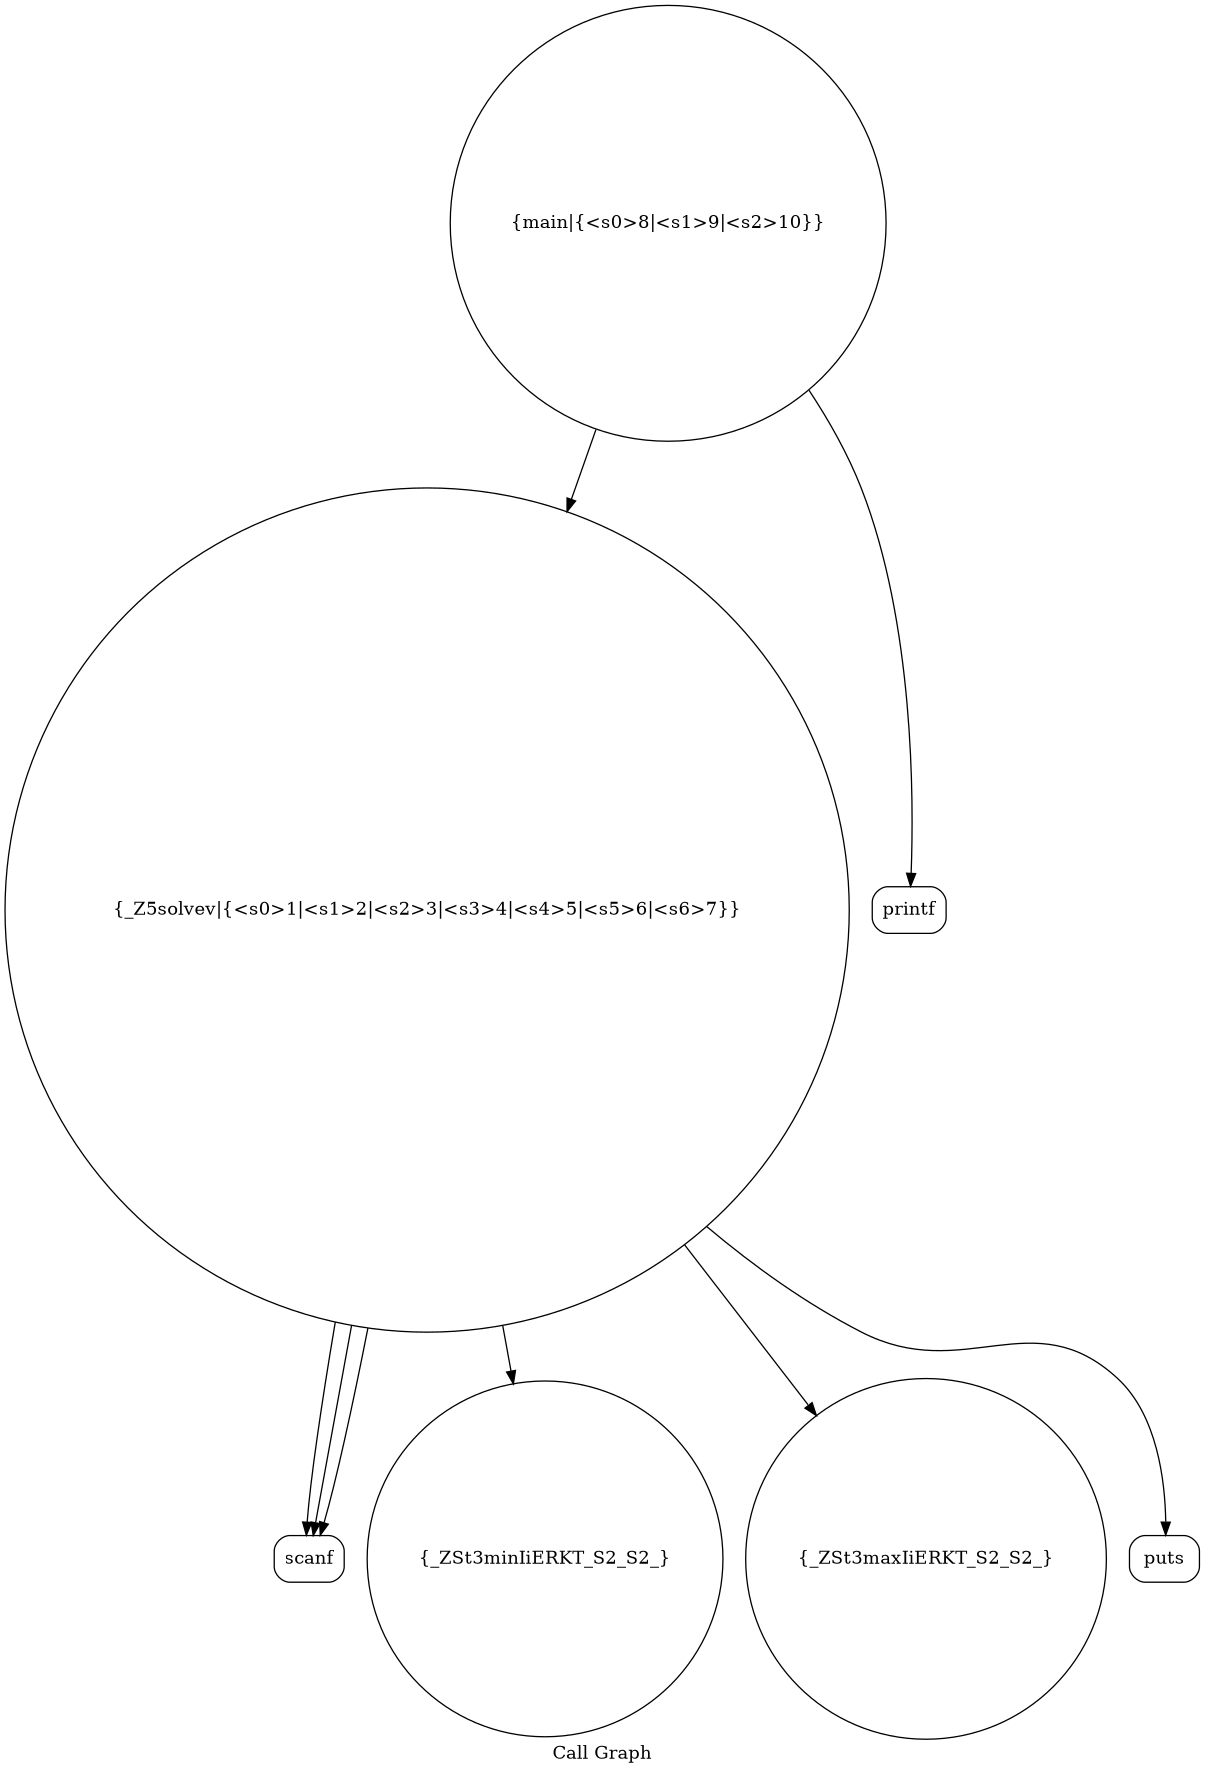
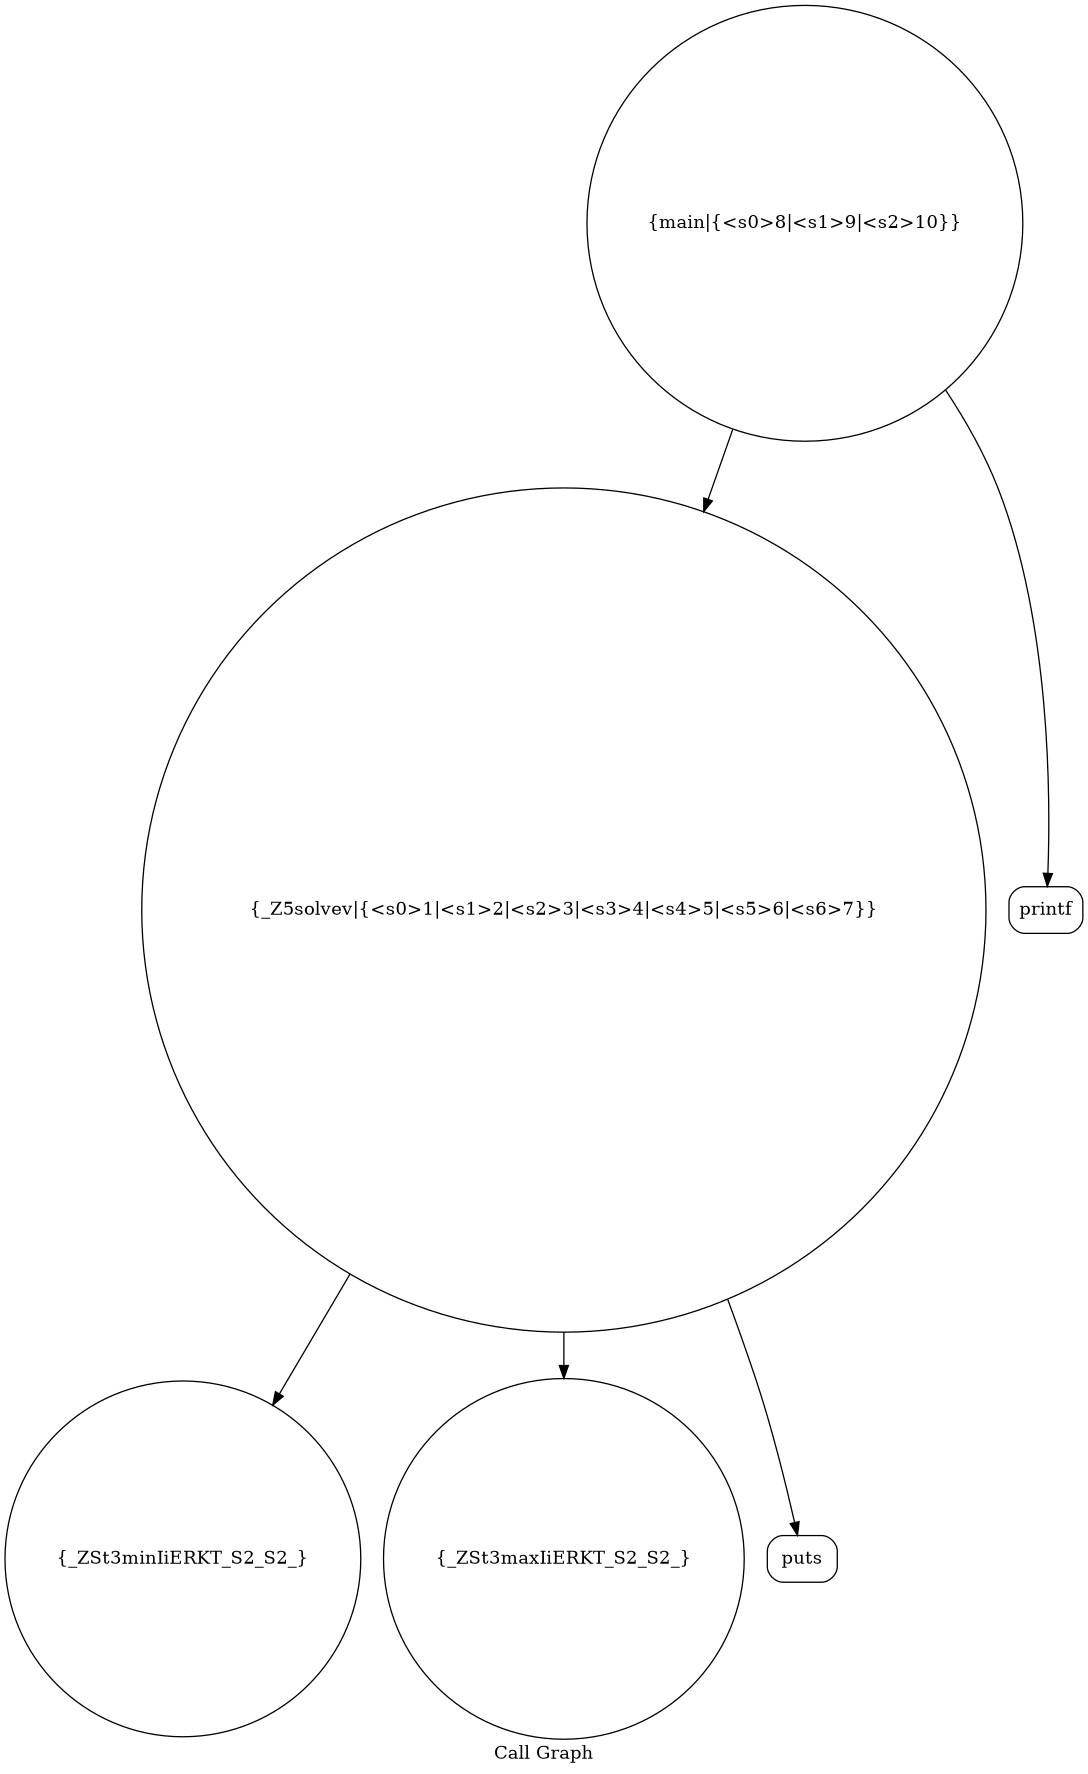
(309, 1559) -> none
